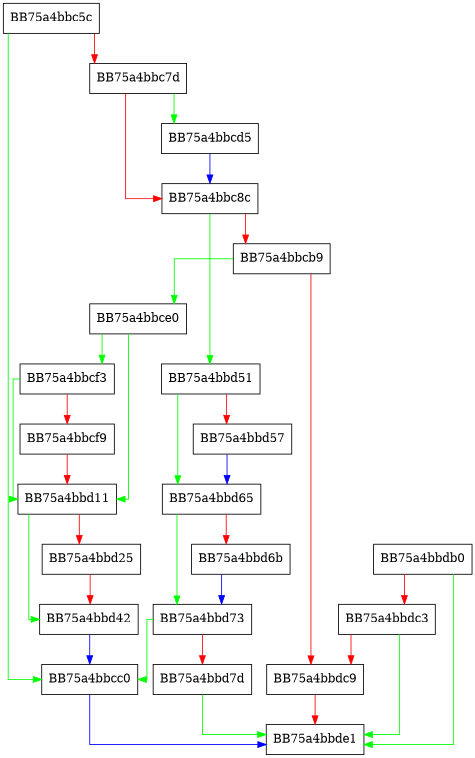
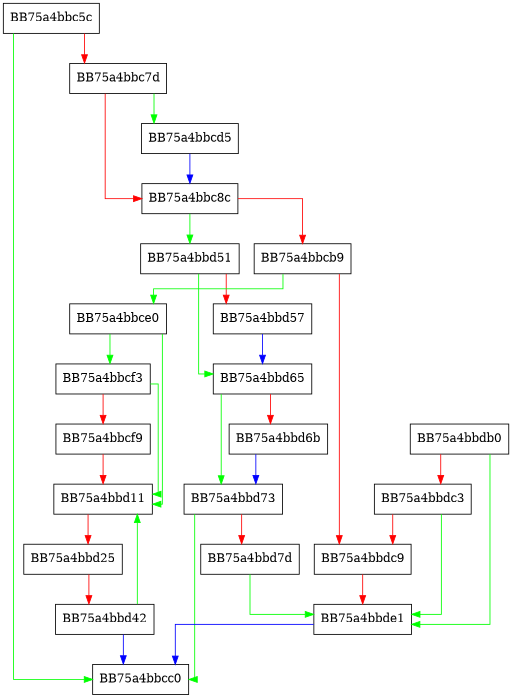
(29, 568) -> (137, 563)
(149, 745) -> (229, 624)
